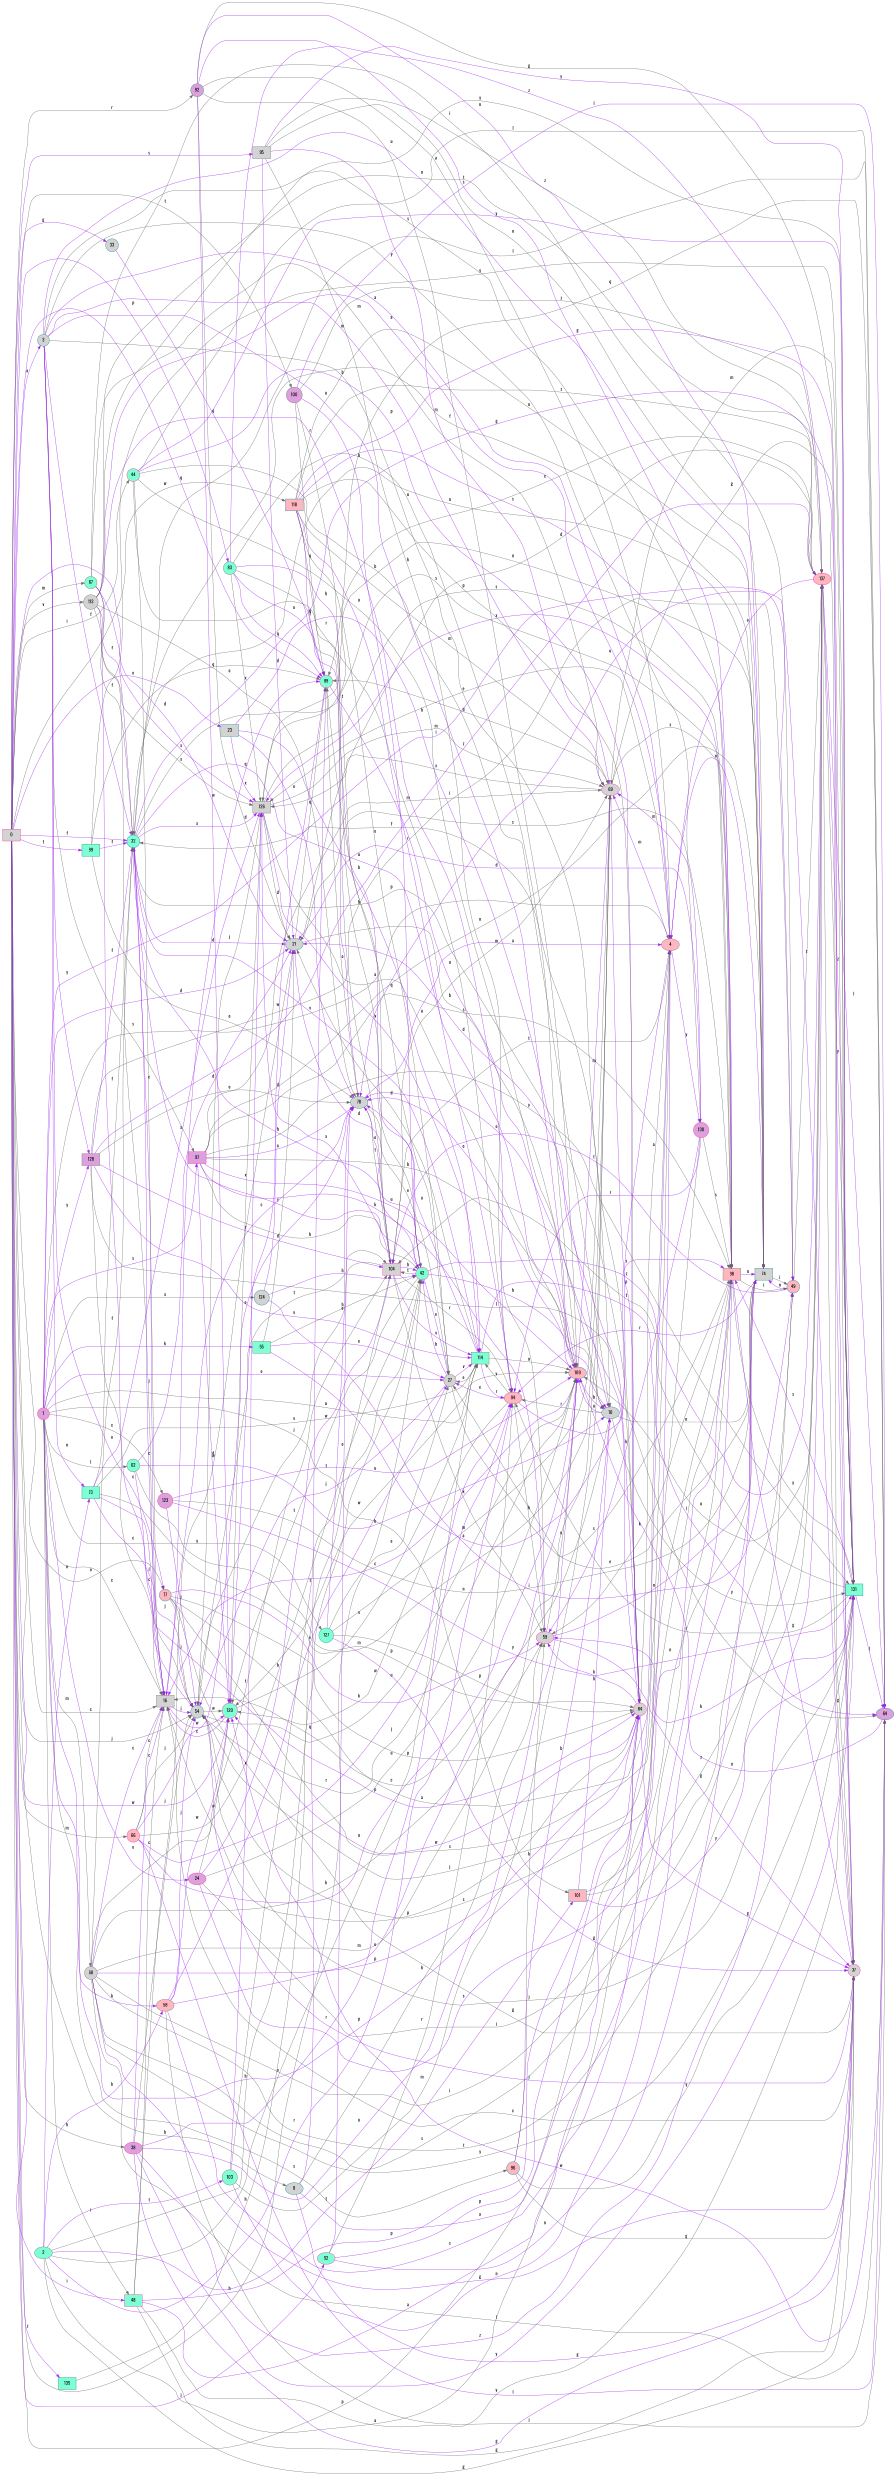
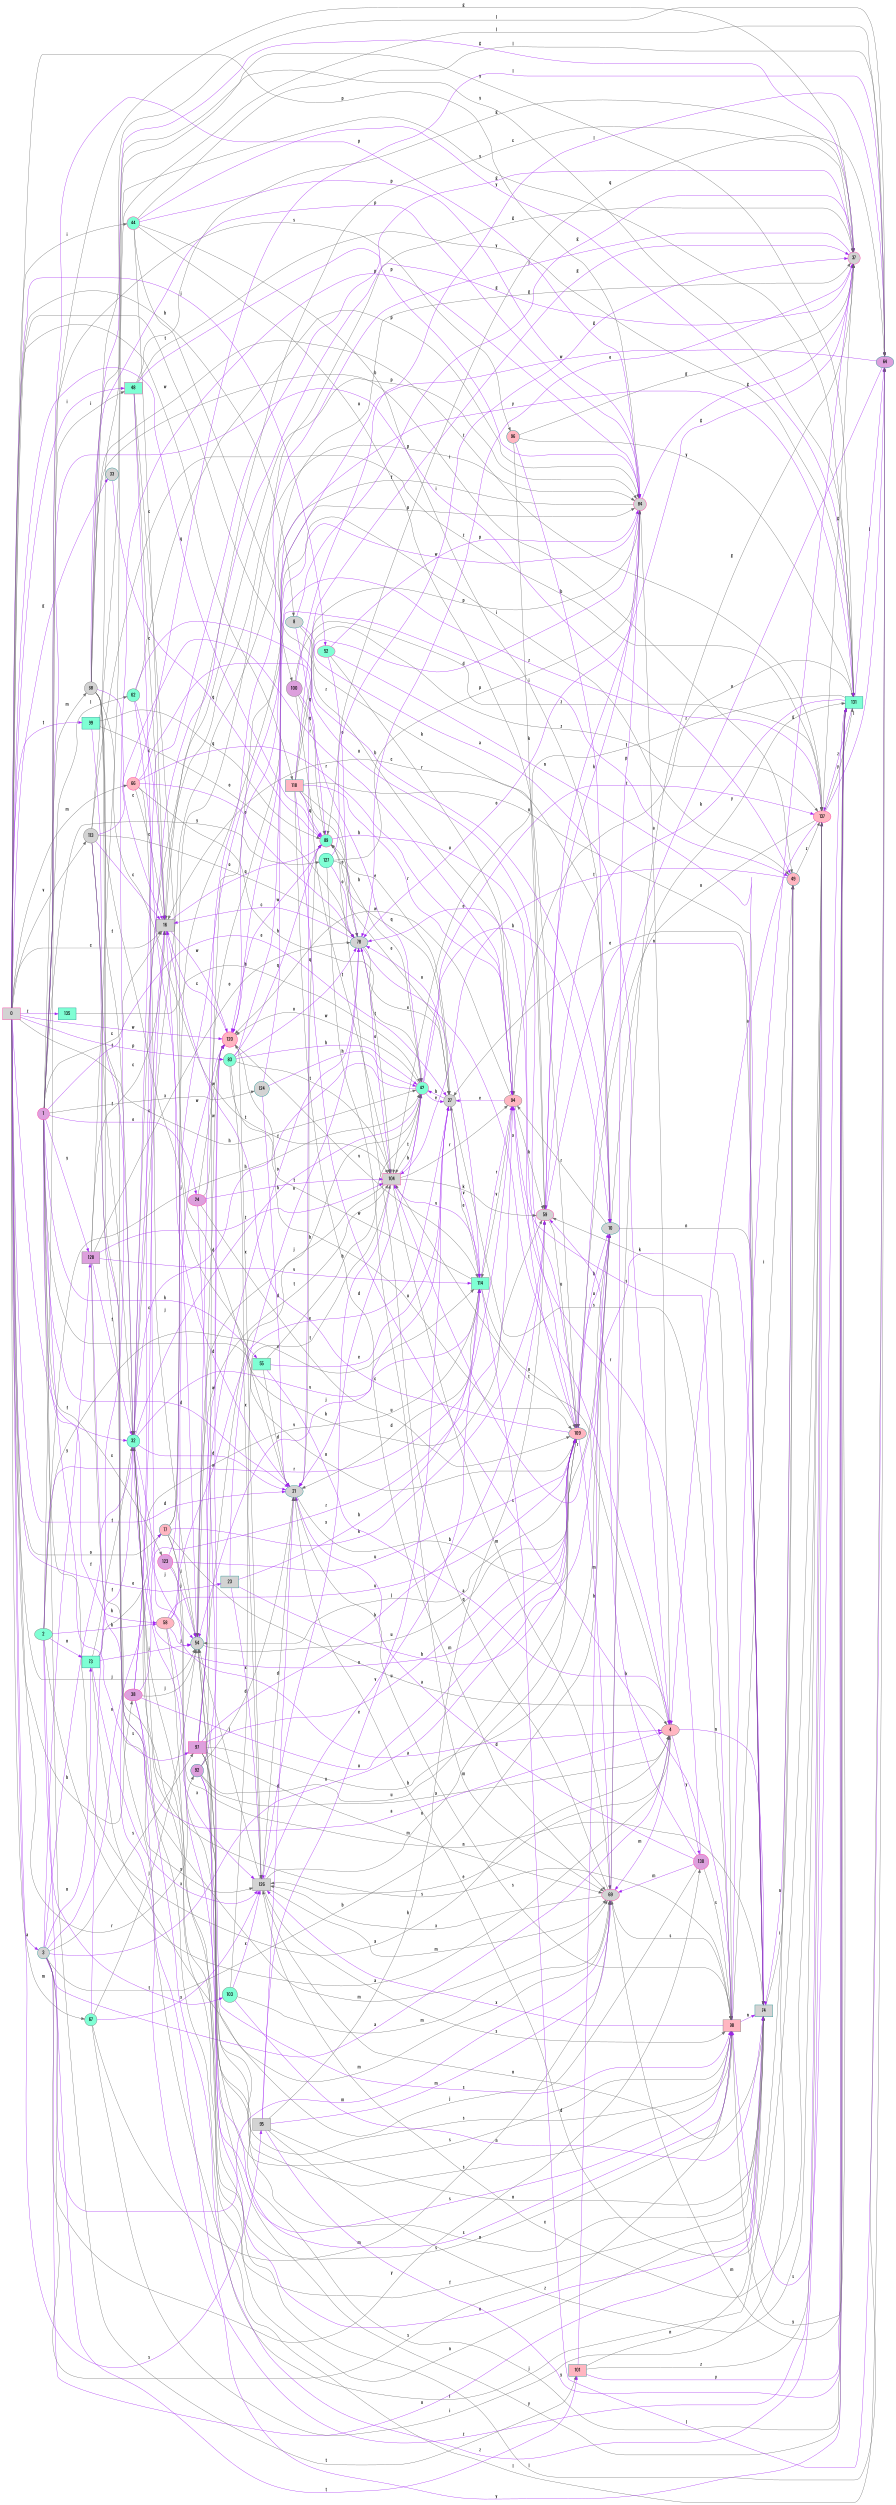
(641, 1331) -> (736, 1268)
none -> (401, 1625)
(230, 1711) -> (230, 1040)
